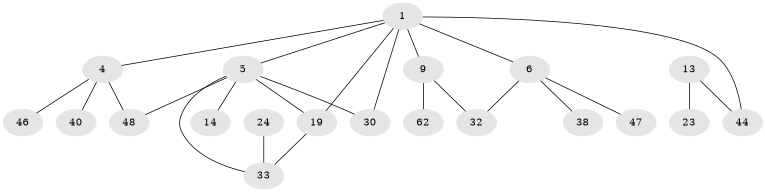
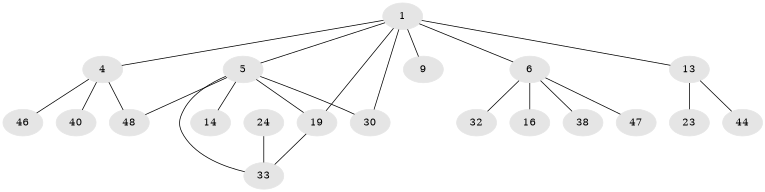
(602, 26) -> (546, 43)
(450, 96) -> none
(423, 123) -> none
none -> (530, 123)
